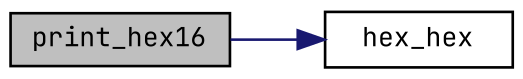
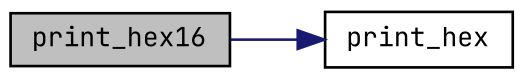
(419, 40) -> (419, 40)
